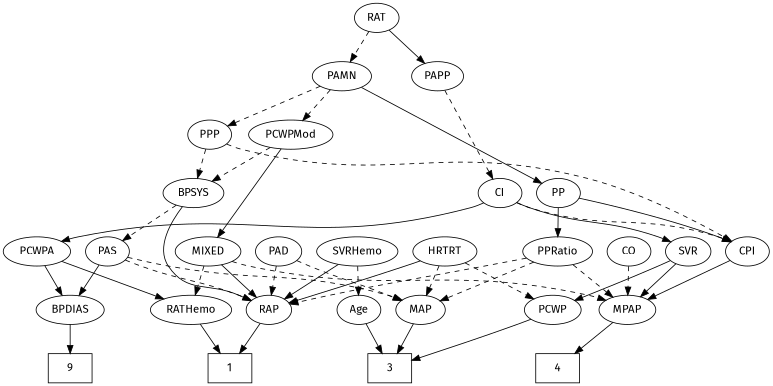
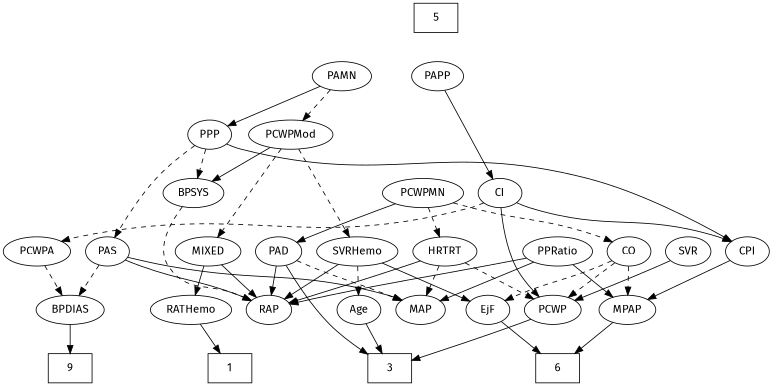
(377, 18) -> none
none -> (436, 18)
(278, 104) -> (278, 104)
(467, 131) -> (467, 131)
(245, 162) -> (245, 162)
(469, 163) -> (469, 163)
(252, 190) -> (252, 190)
none -> (322, 190)
none -> (423, 193)
(558, 193) -> none
(153, 221) -> (152, 183)
(625, 222) -> (620, 222)
(277, 226) -> (277, 226)
(623, 227) -> (510, 252)
(165, 258) -> (165, 258)
(446, 273) -> (406, 280)
(169, 275) -> (169, 275)
(502, 275) -> (489, 281)
(261, 276) -> (261, 276)
(274, 276) -> (275, 272)
(51, 277) -> (51, 277)
(91, 277) -> (91, 277)
(201, 277) -> (201, 277)
none -> (596, 277)
(661, 277) -> none
(590, 278) -> (587, 276)
(109, 279) -> none
(443, 280) -> none
none -> (488, 310)
(252, 335) -> none
(407, 335) -> (319, 312)
(558, 368) -> (558, 368)
